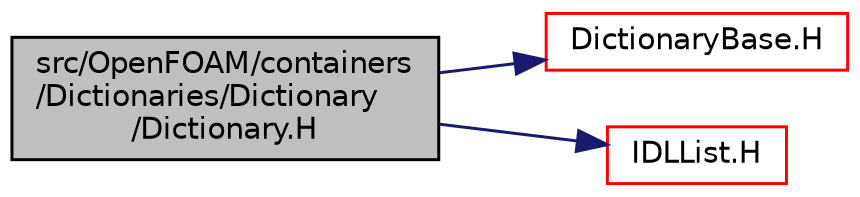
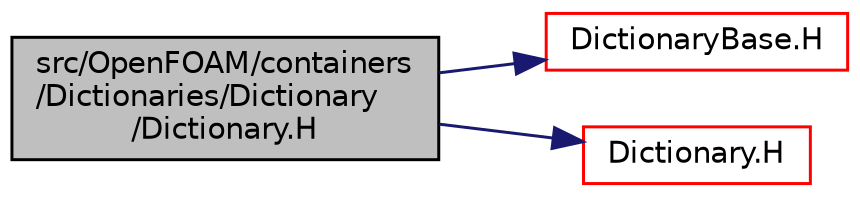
(697, 155) -> (697, 155)
